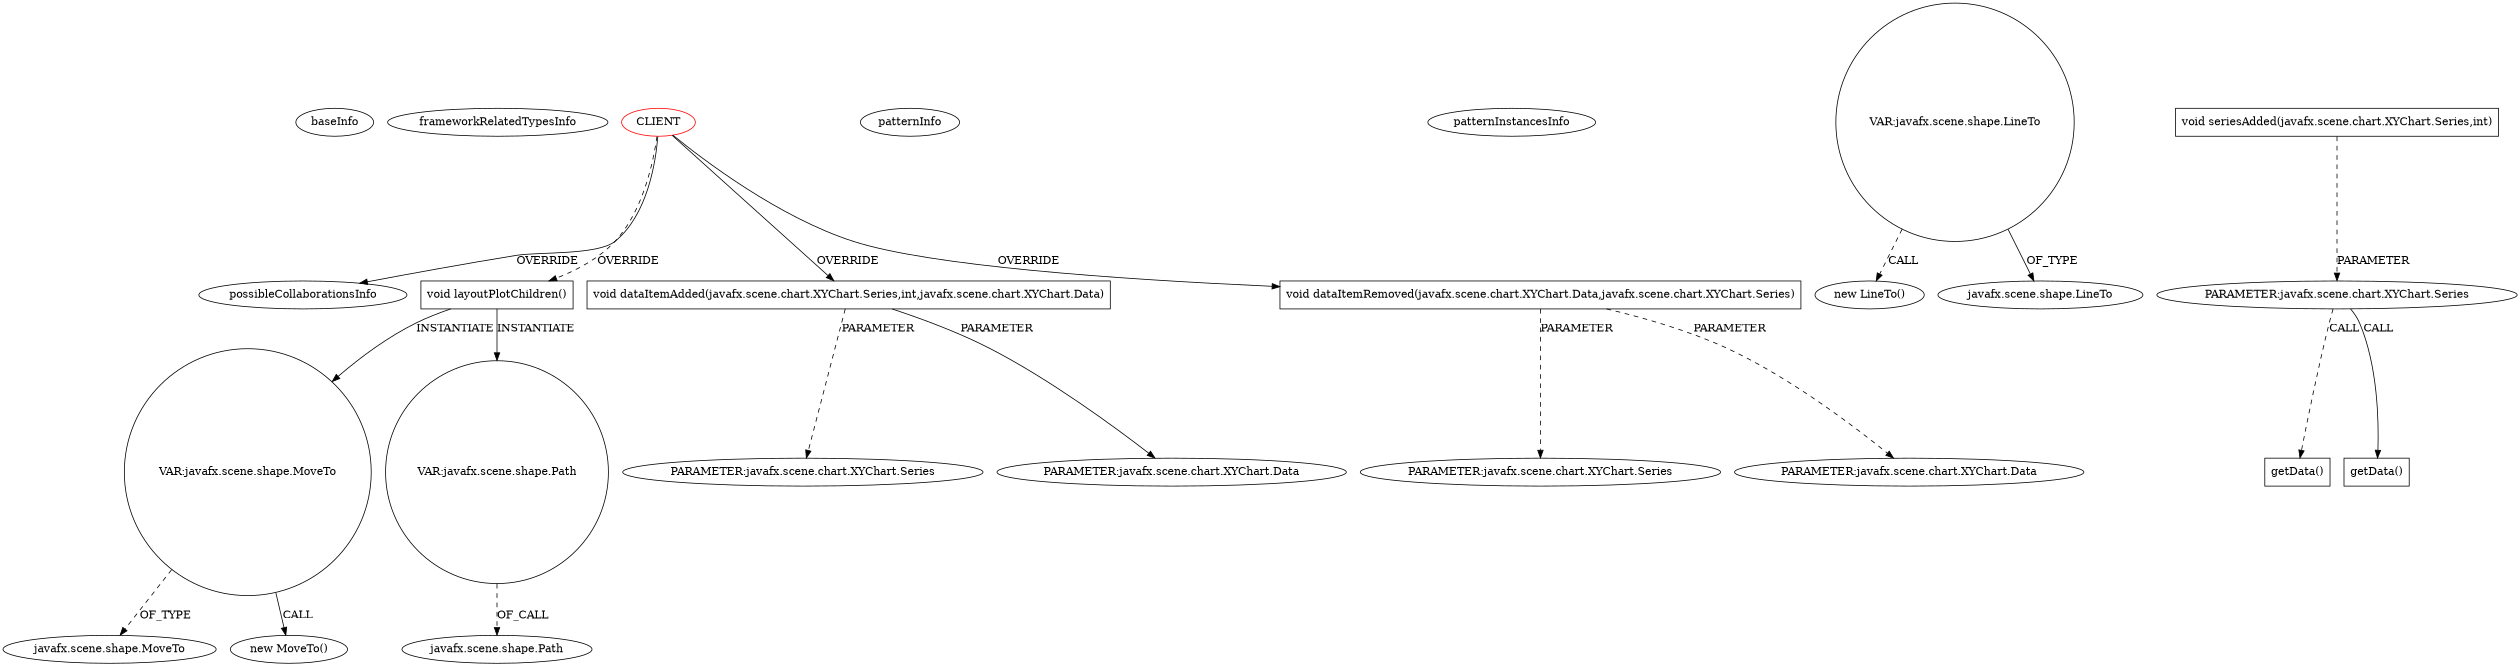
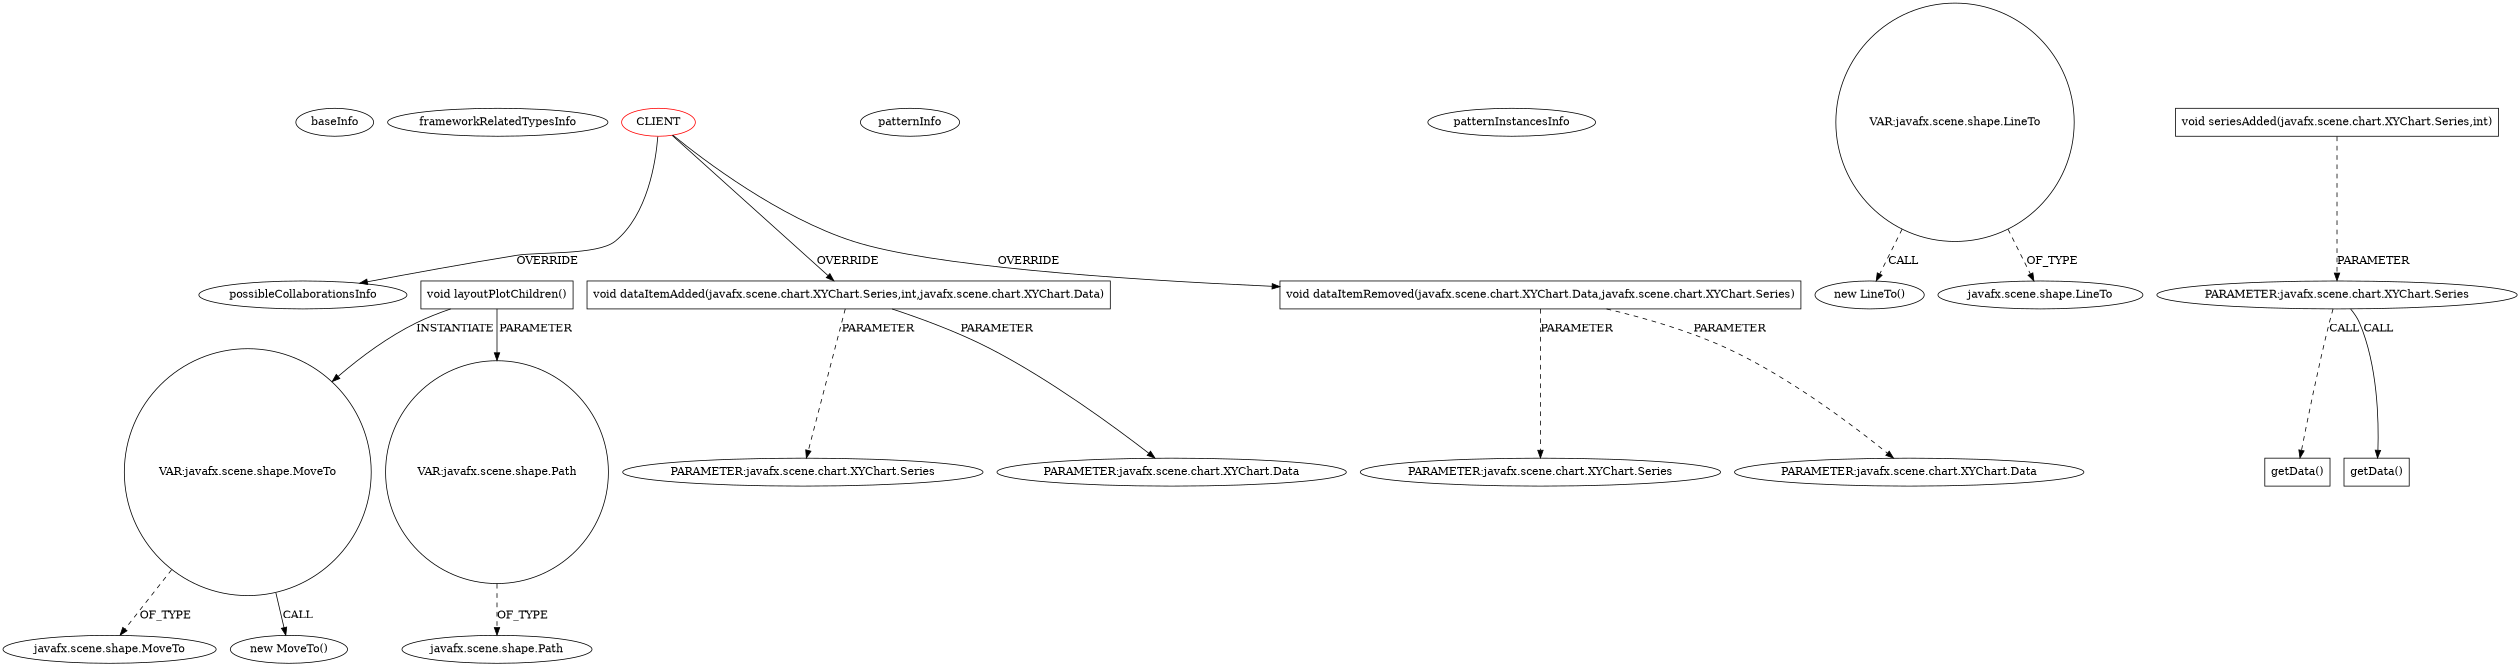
(2019, 252) -> (2019, 252)
(601, 254) -> none
(536, 329) -> (536, 329)
(523, 616) -> (523, 616)
